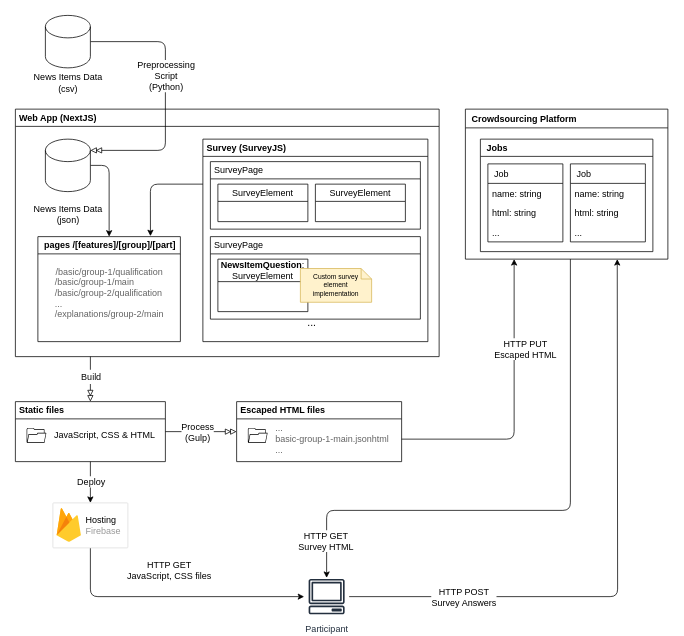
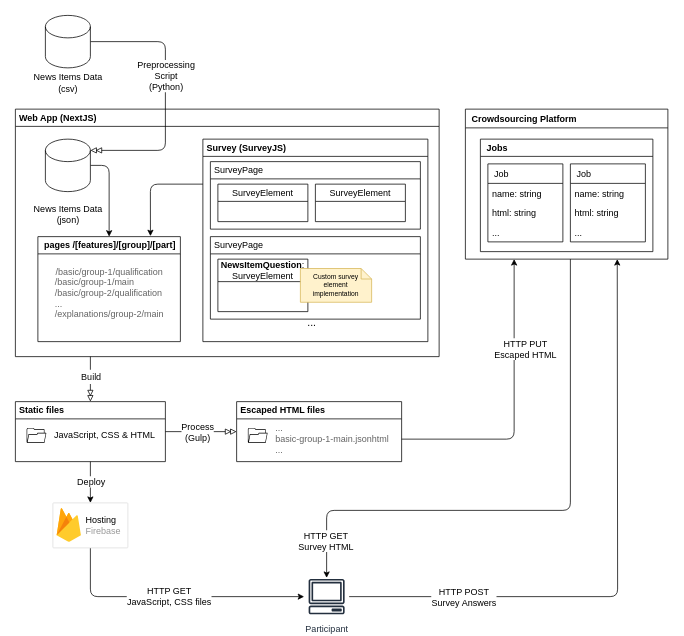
(169, 570) -> (169, 597)
